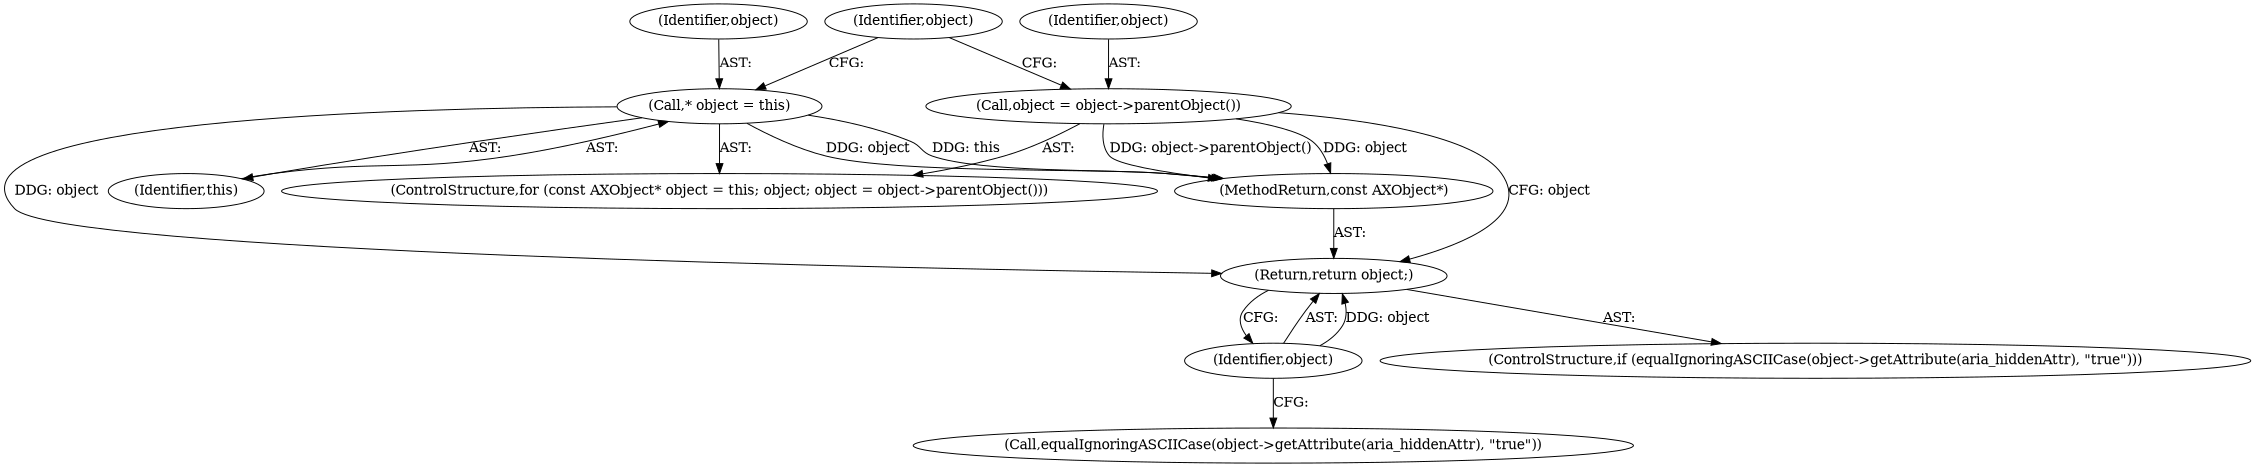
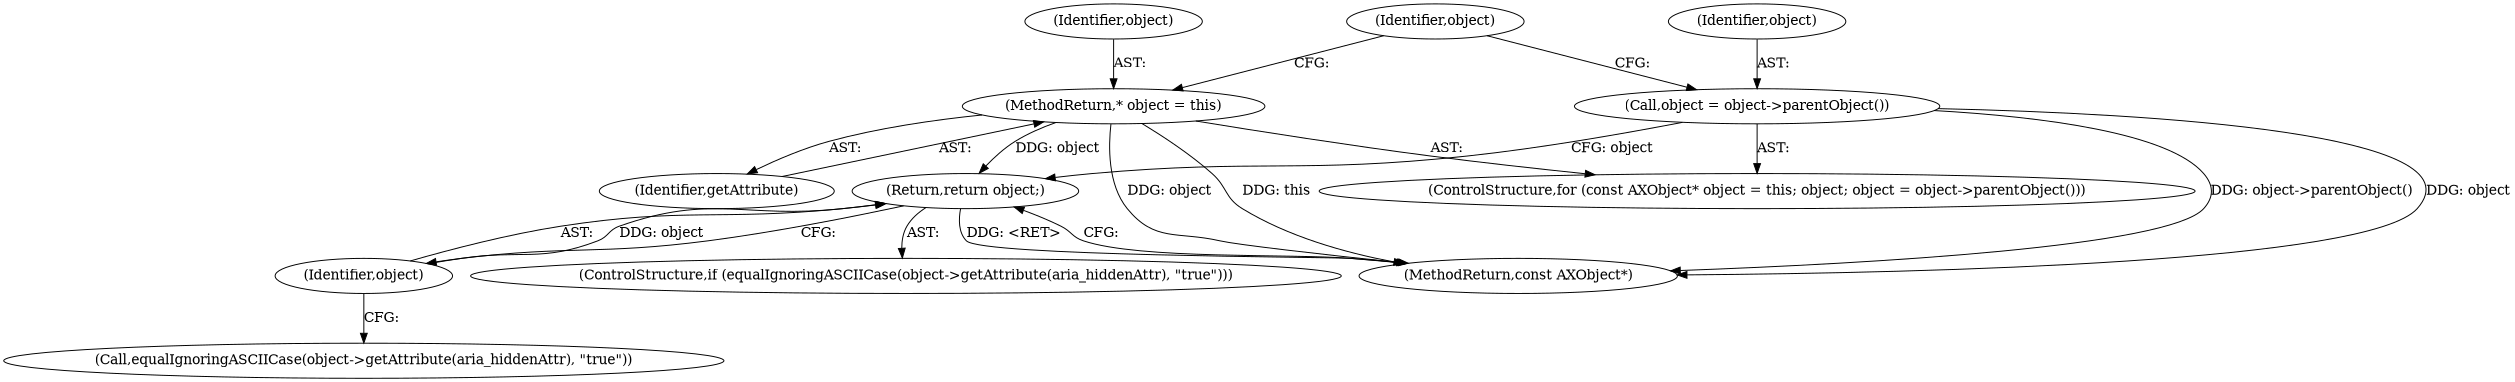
(720, 106) -> (1114, 106)
(186, 191) -> (717, 191)
(1352, 234) -> (1103, 234)
none -> (1107, 253)
